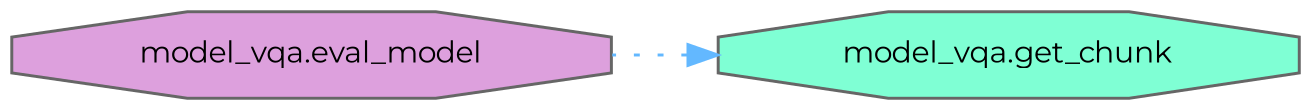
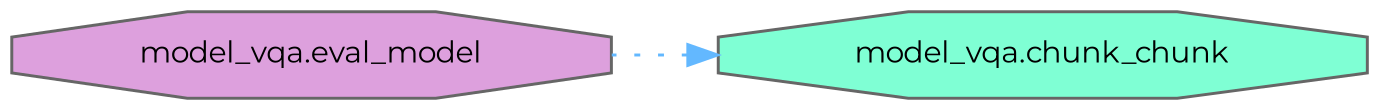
(1009, 55) -> (1043, 55)
